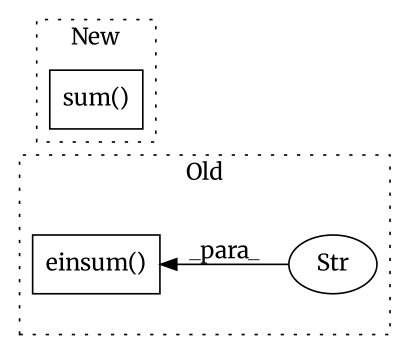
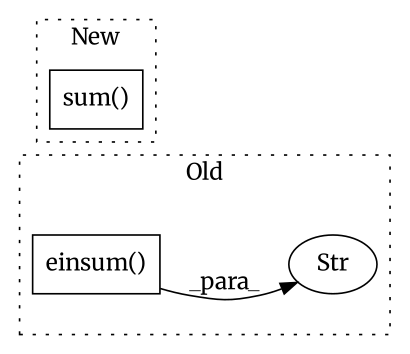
(233, 264) -> (221, 299)
